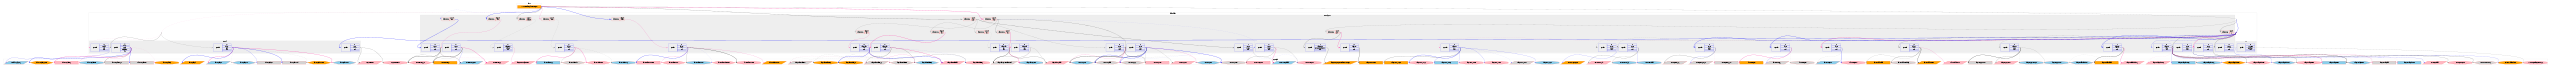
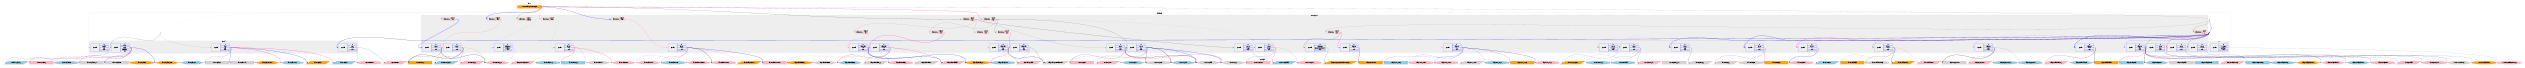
(1701, 63) -> none
